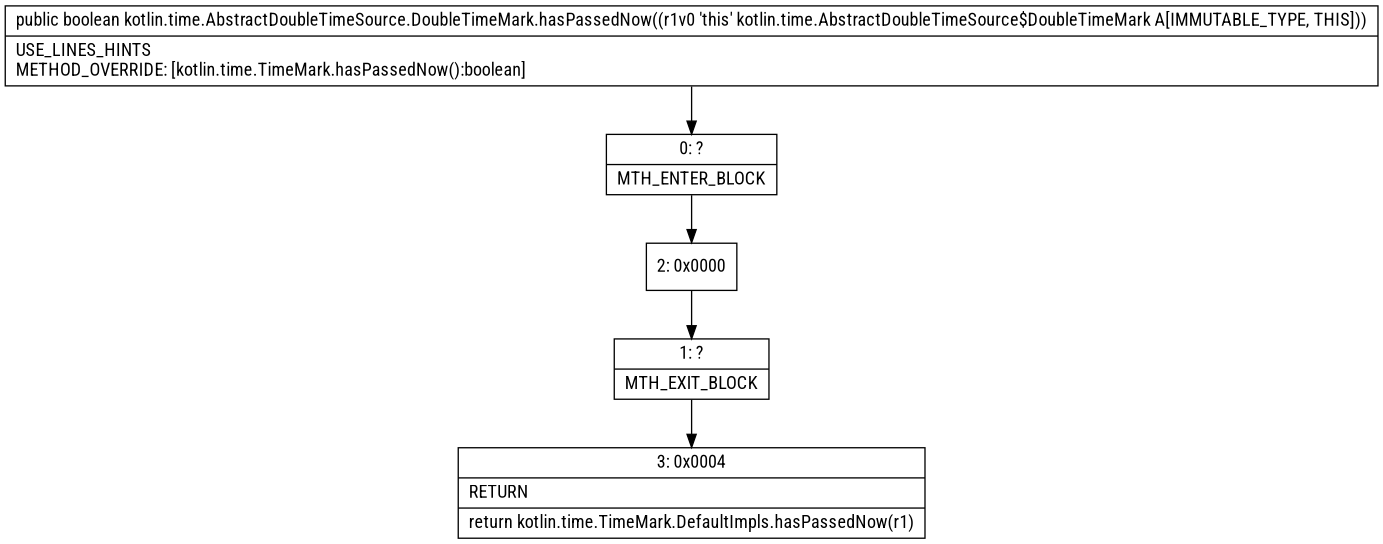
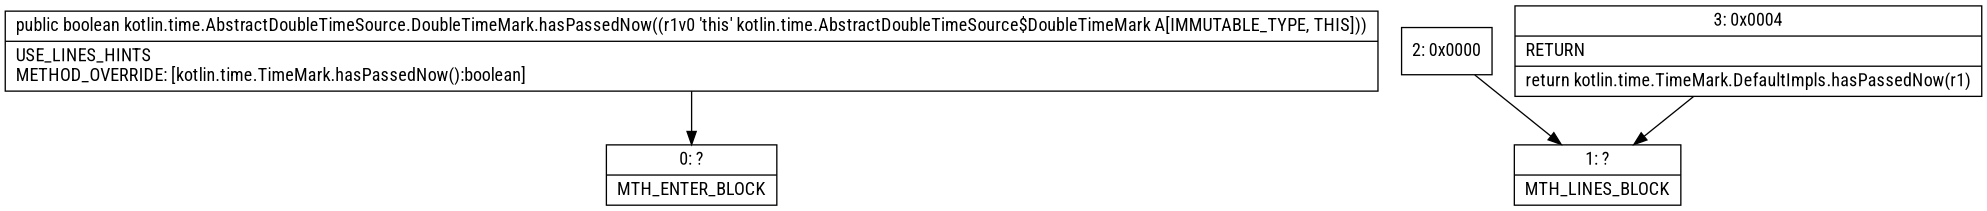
(692, 212) -> none
(692, 384) -> (1598, 189)
(692, 417) -> (1669, 116)
